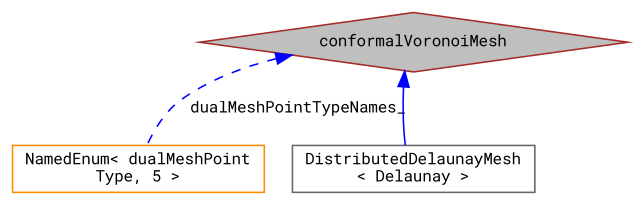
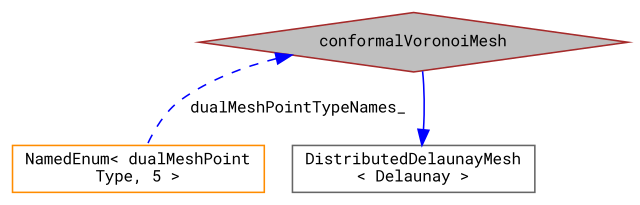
(403, 116) -> (424, 100)
